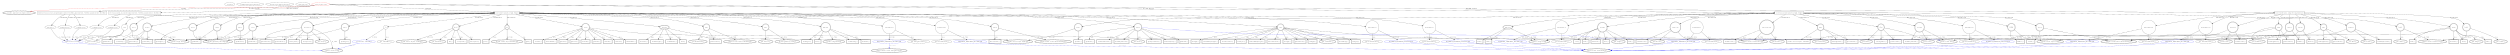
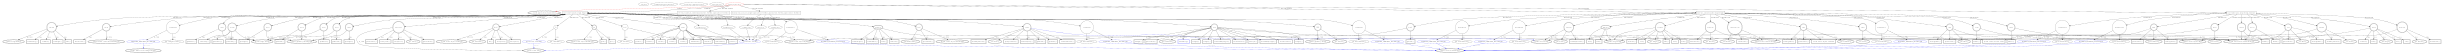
none -> (1607, 16)
(1344, 42) -> (1184, 42)
(2432, 42) -> (1994, 42)
